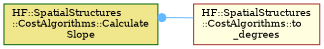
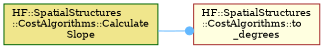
(180, 18) -> (172, 31)
